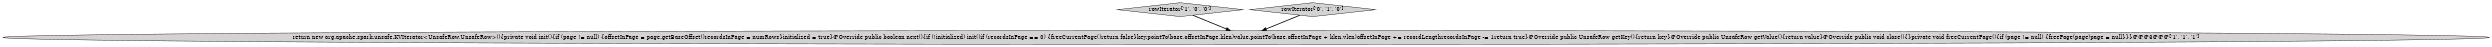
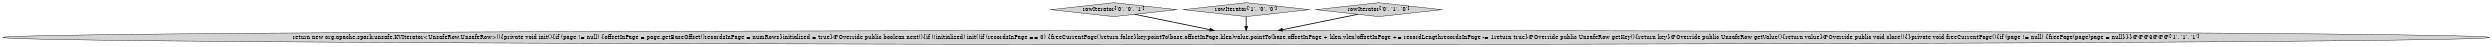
none -> (1114, 10)
